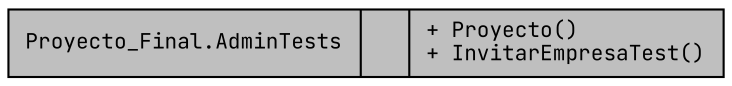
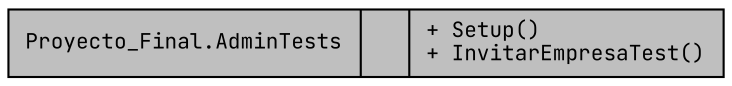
(503, 31) -> (484, 31)
